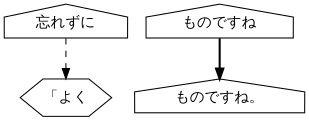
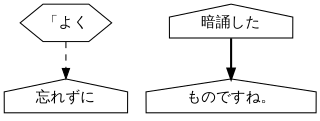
(220, 23) -> (231, 23)
(66, 53) -> (66, 55)
